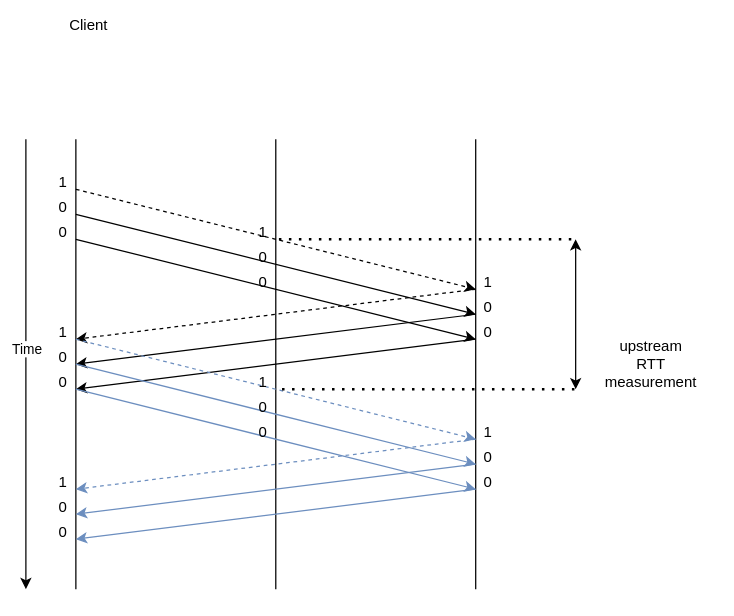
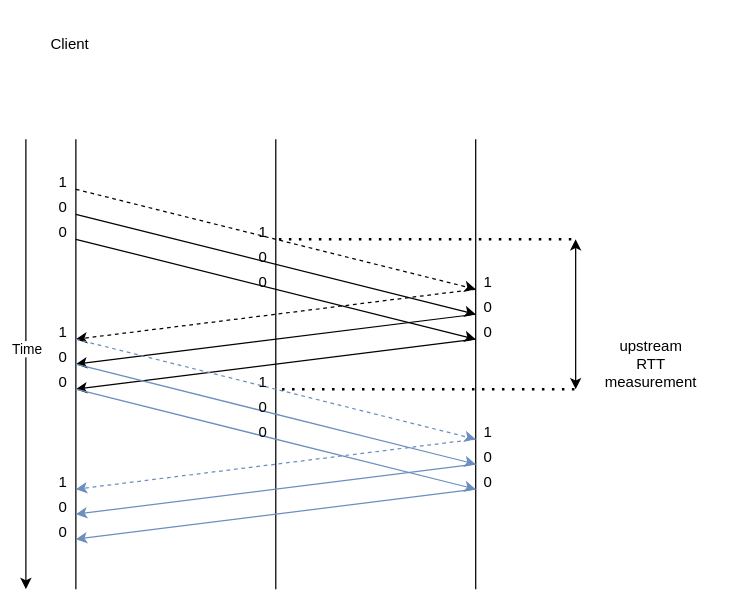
(88, 26) -> (69, 45)
